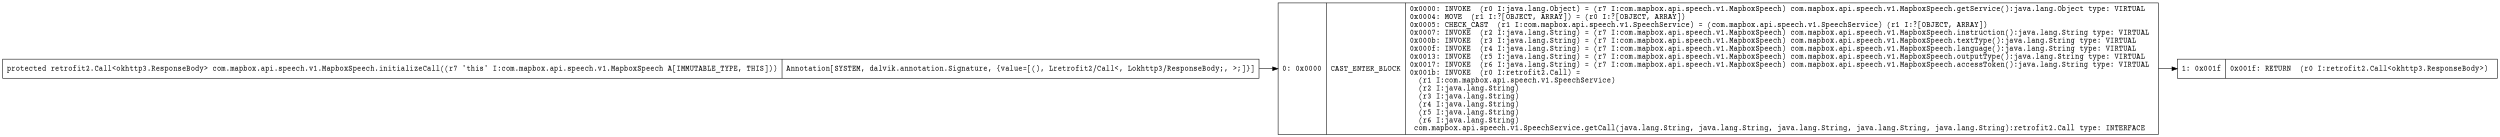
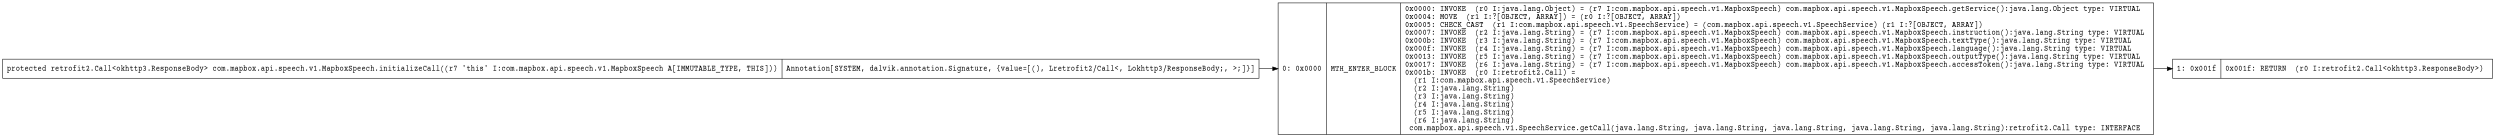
(1366, 68) -> (1364, 68)
